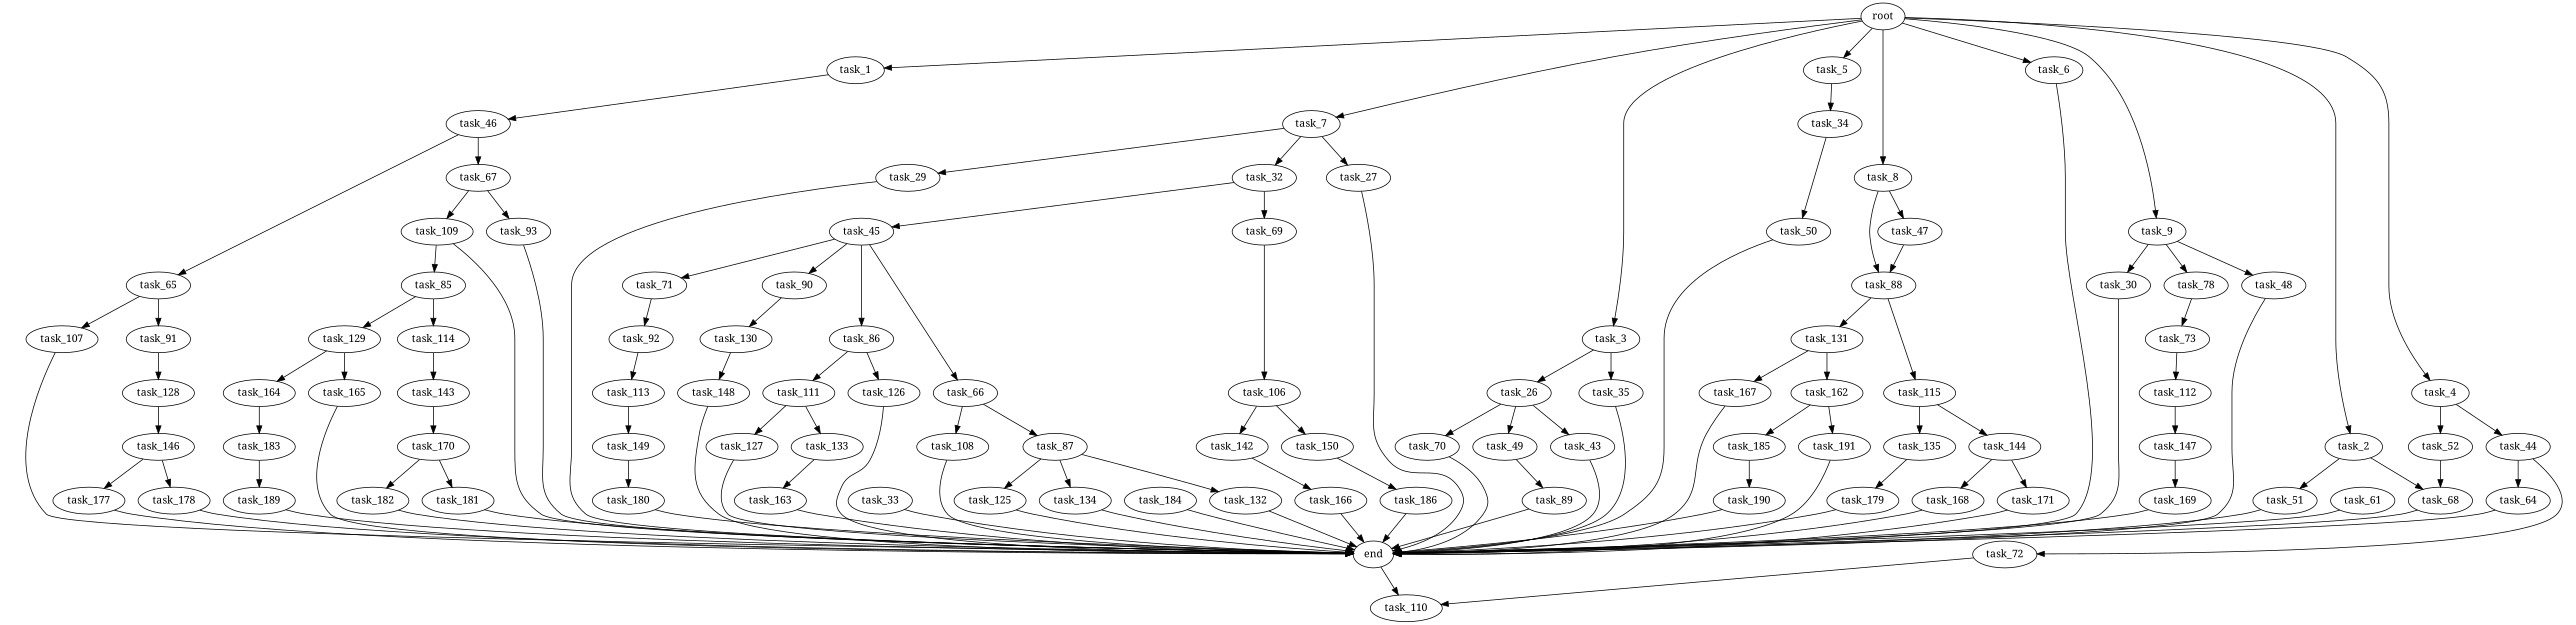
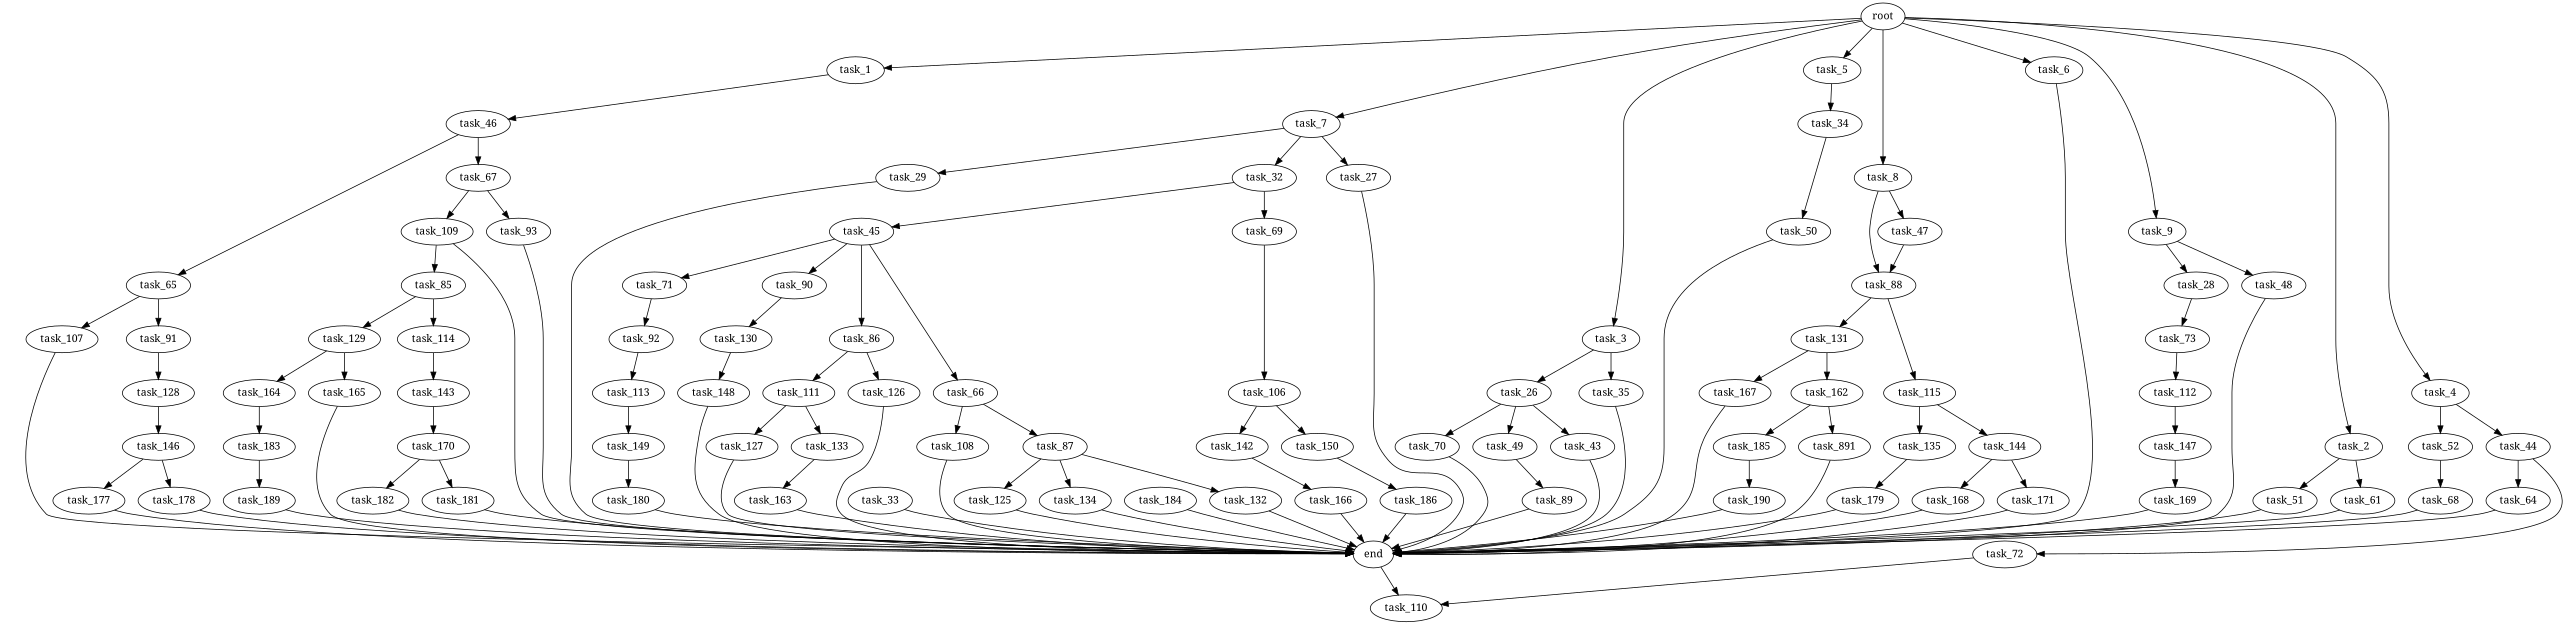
(2118, 285) -> none
(2196, 285) -> (2196, 285)
(1834, 447) -> (1834, 447)
(2393, 472) -> (2358, 470)
